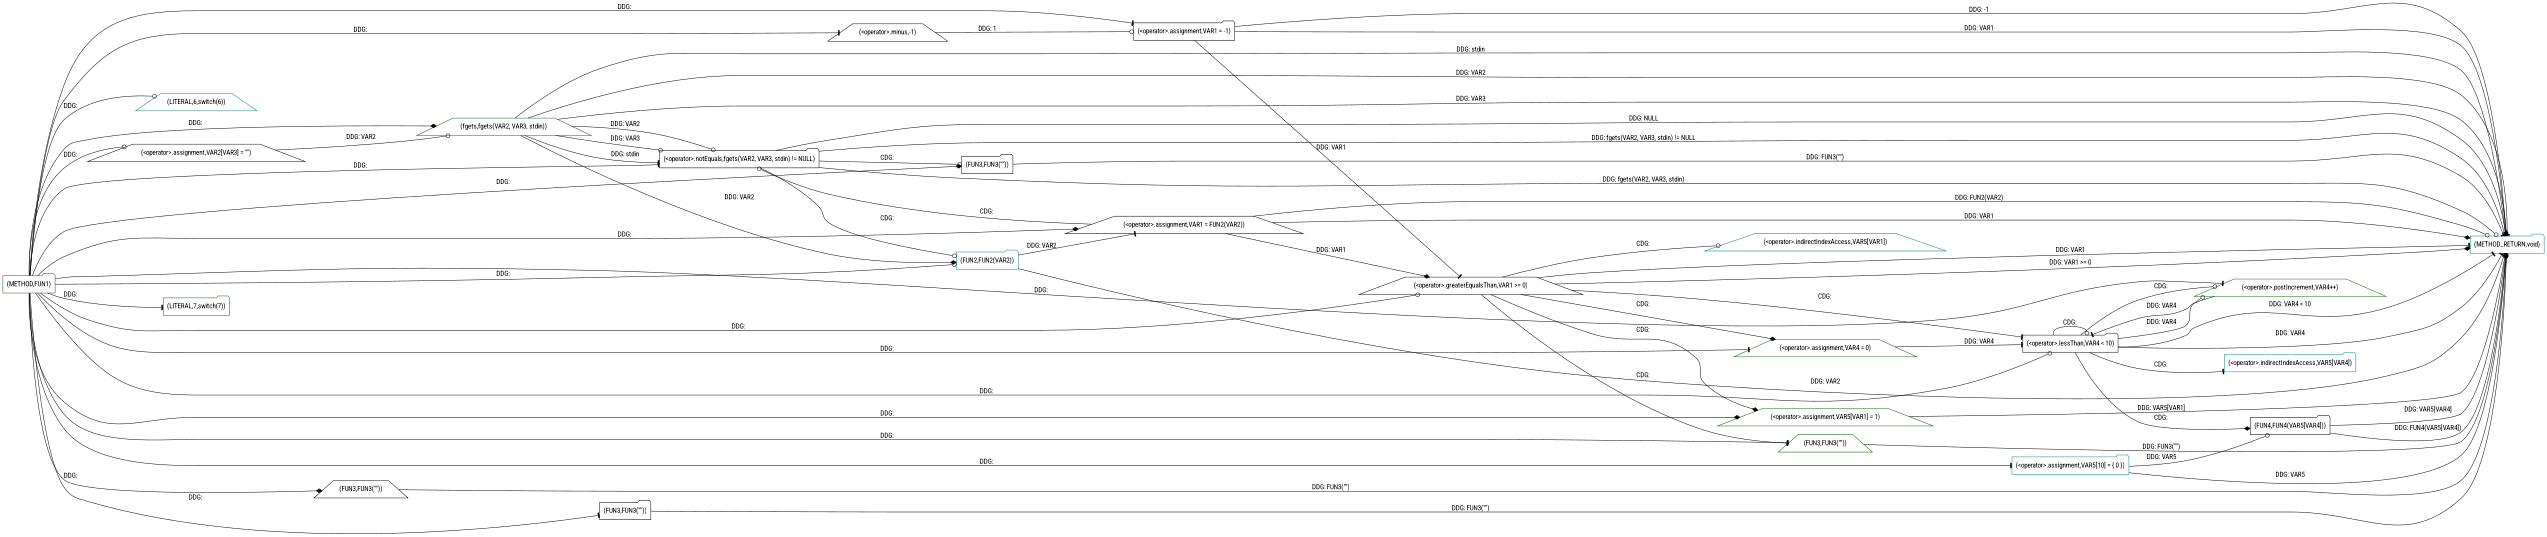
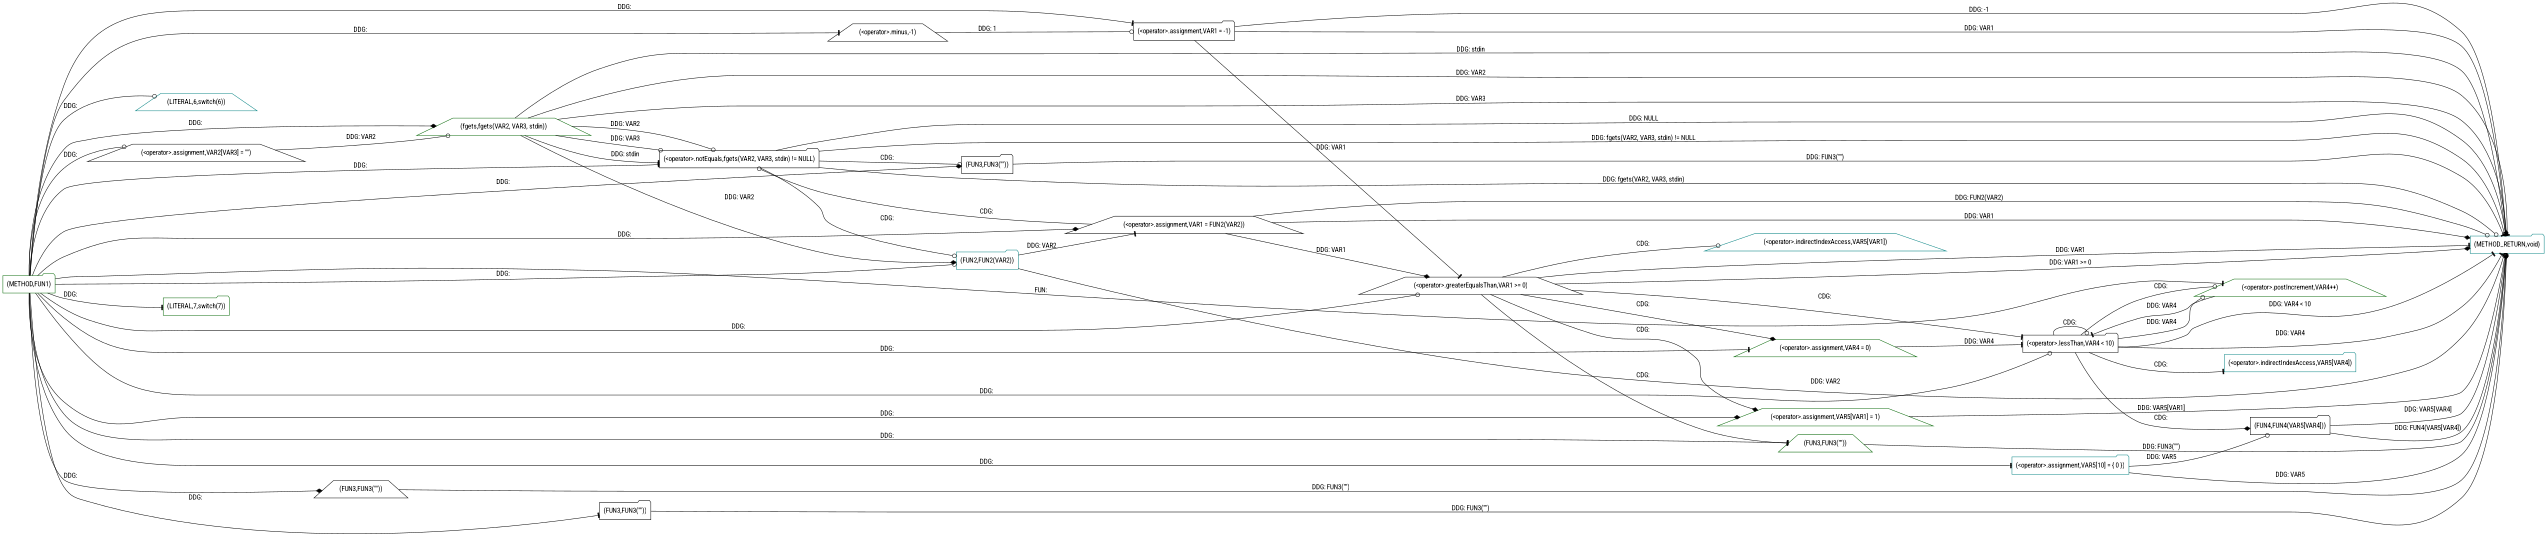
(1042, 290) -> (1042, 290)
